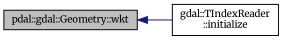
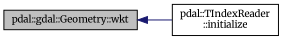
(225, 20) -> (225, 20)
